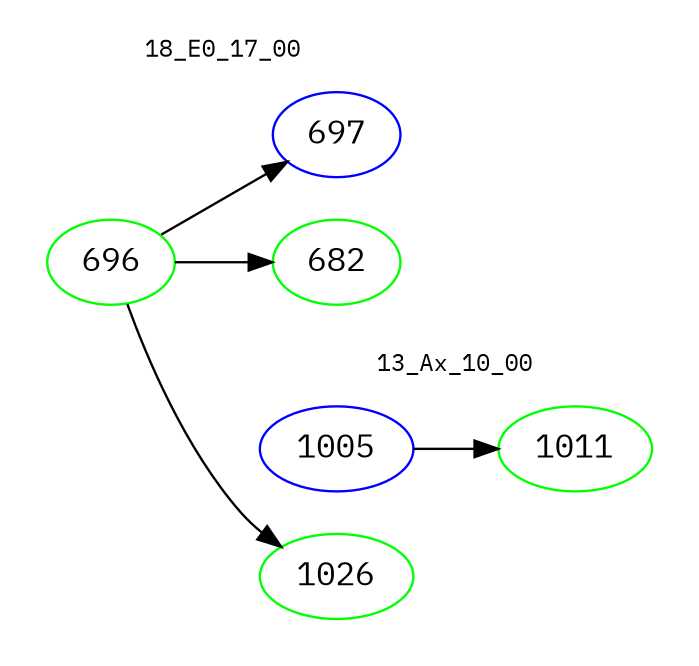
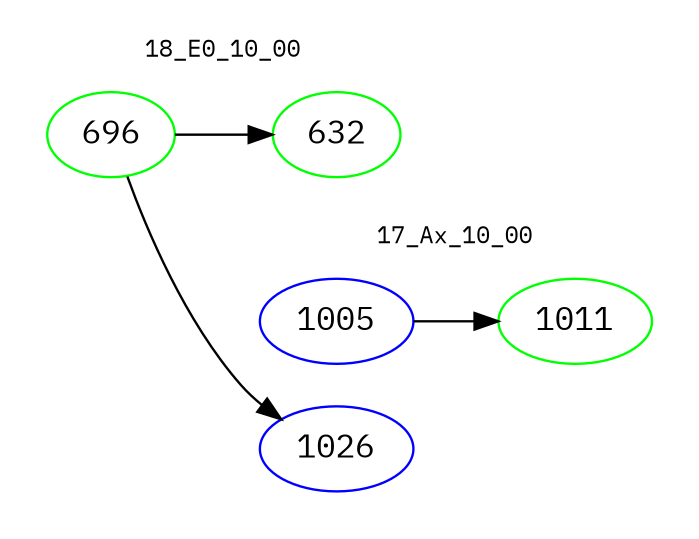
(224, 51) -> (224, 51)
(337, 135) -> none
(337, 262) -> (337, 135)
(456, 365) -> (456, 237)
(337, 576) -> (337, 449)
